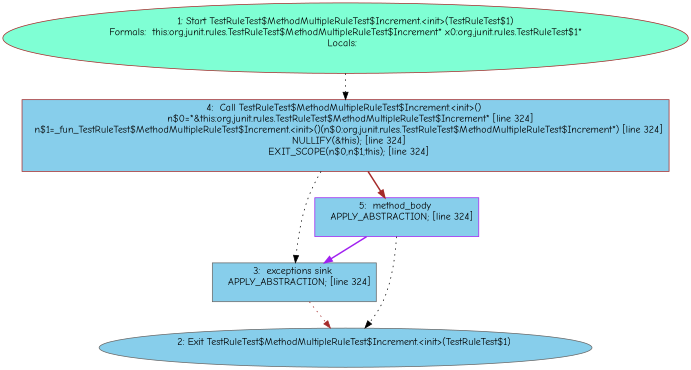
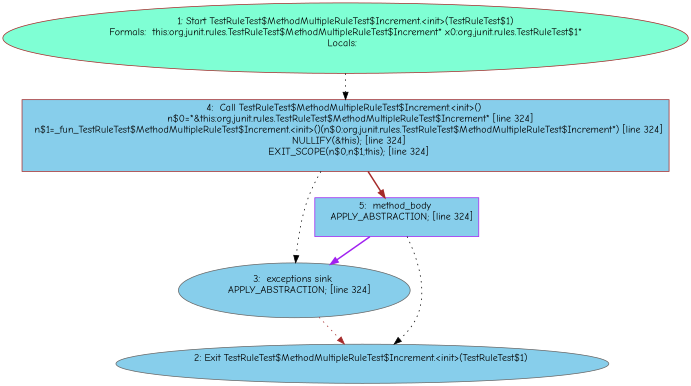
(294, 282) -> (294, 290)
